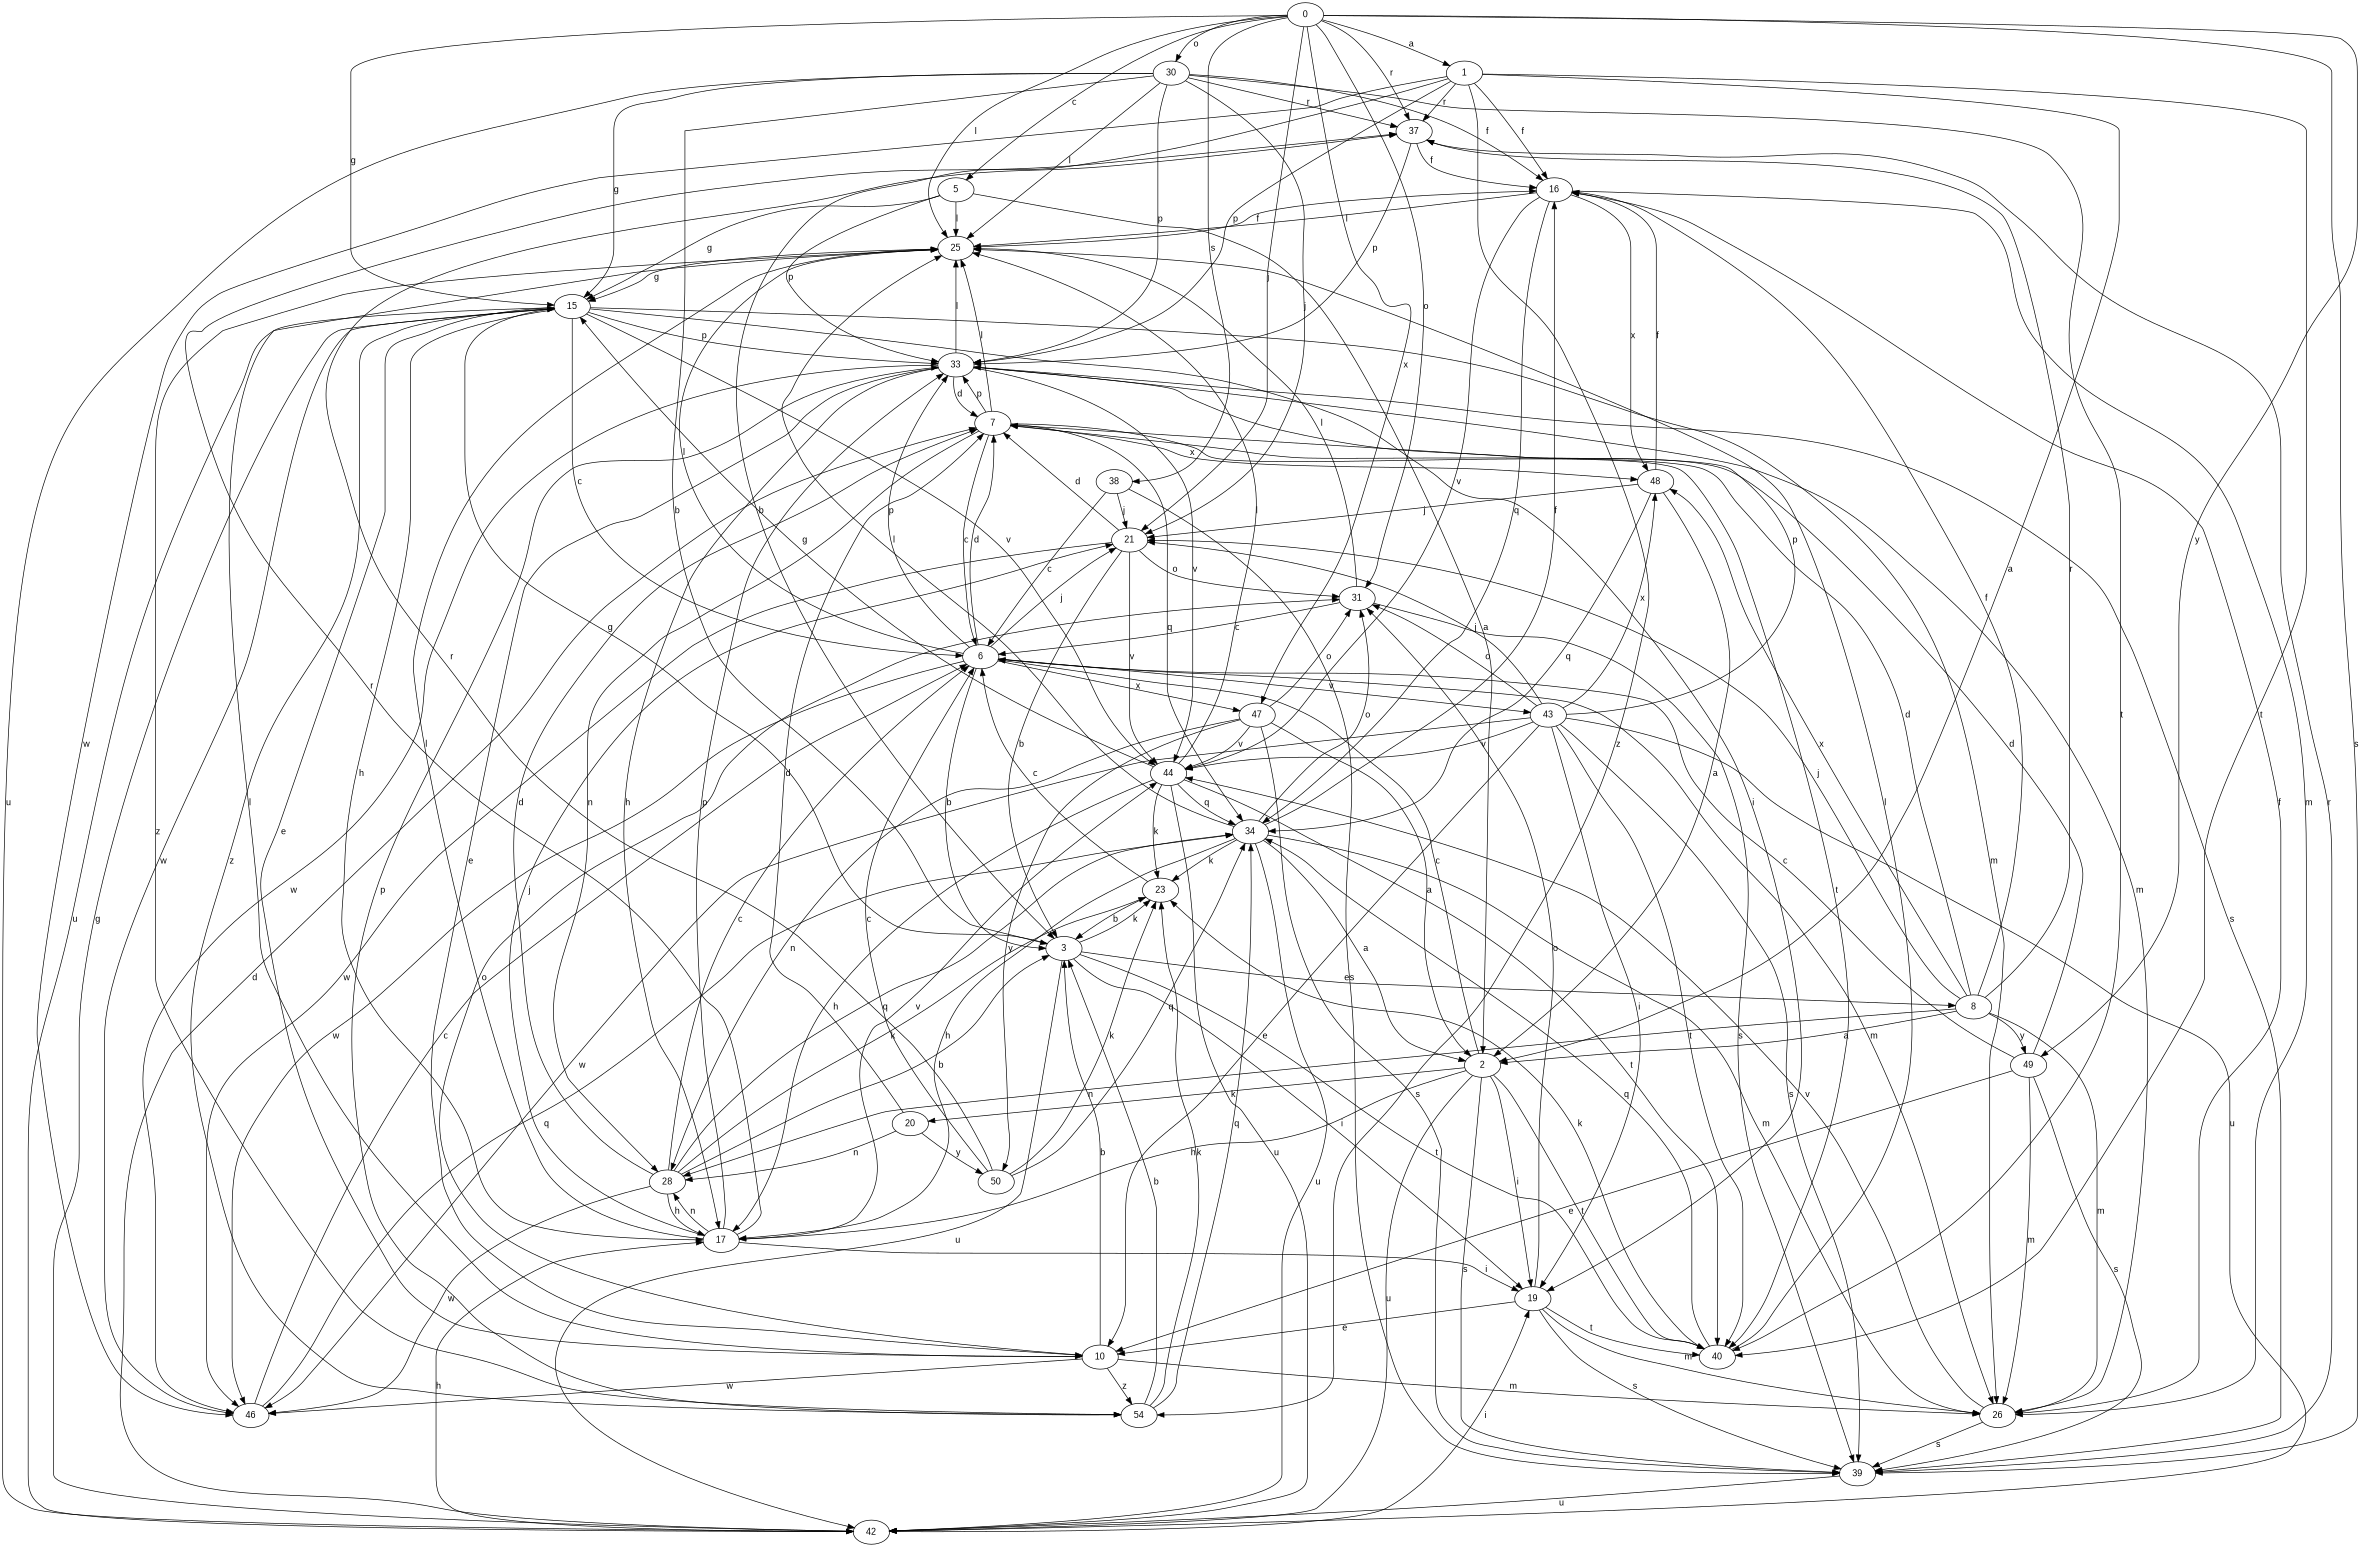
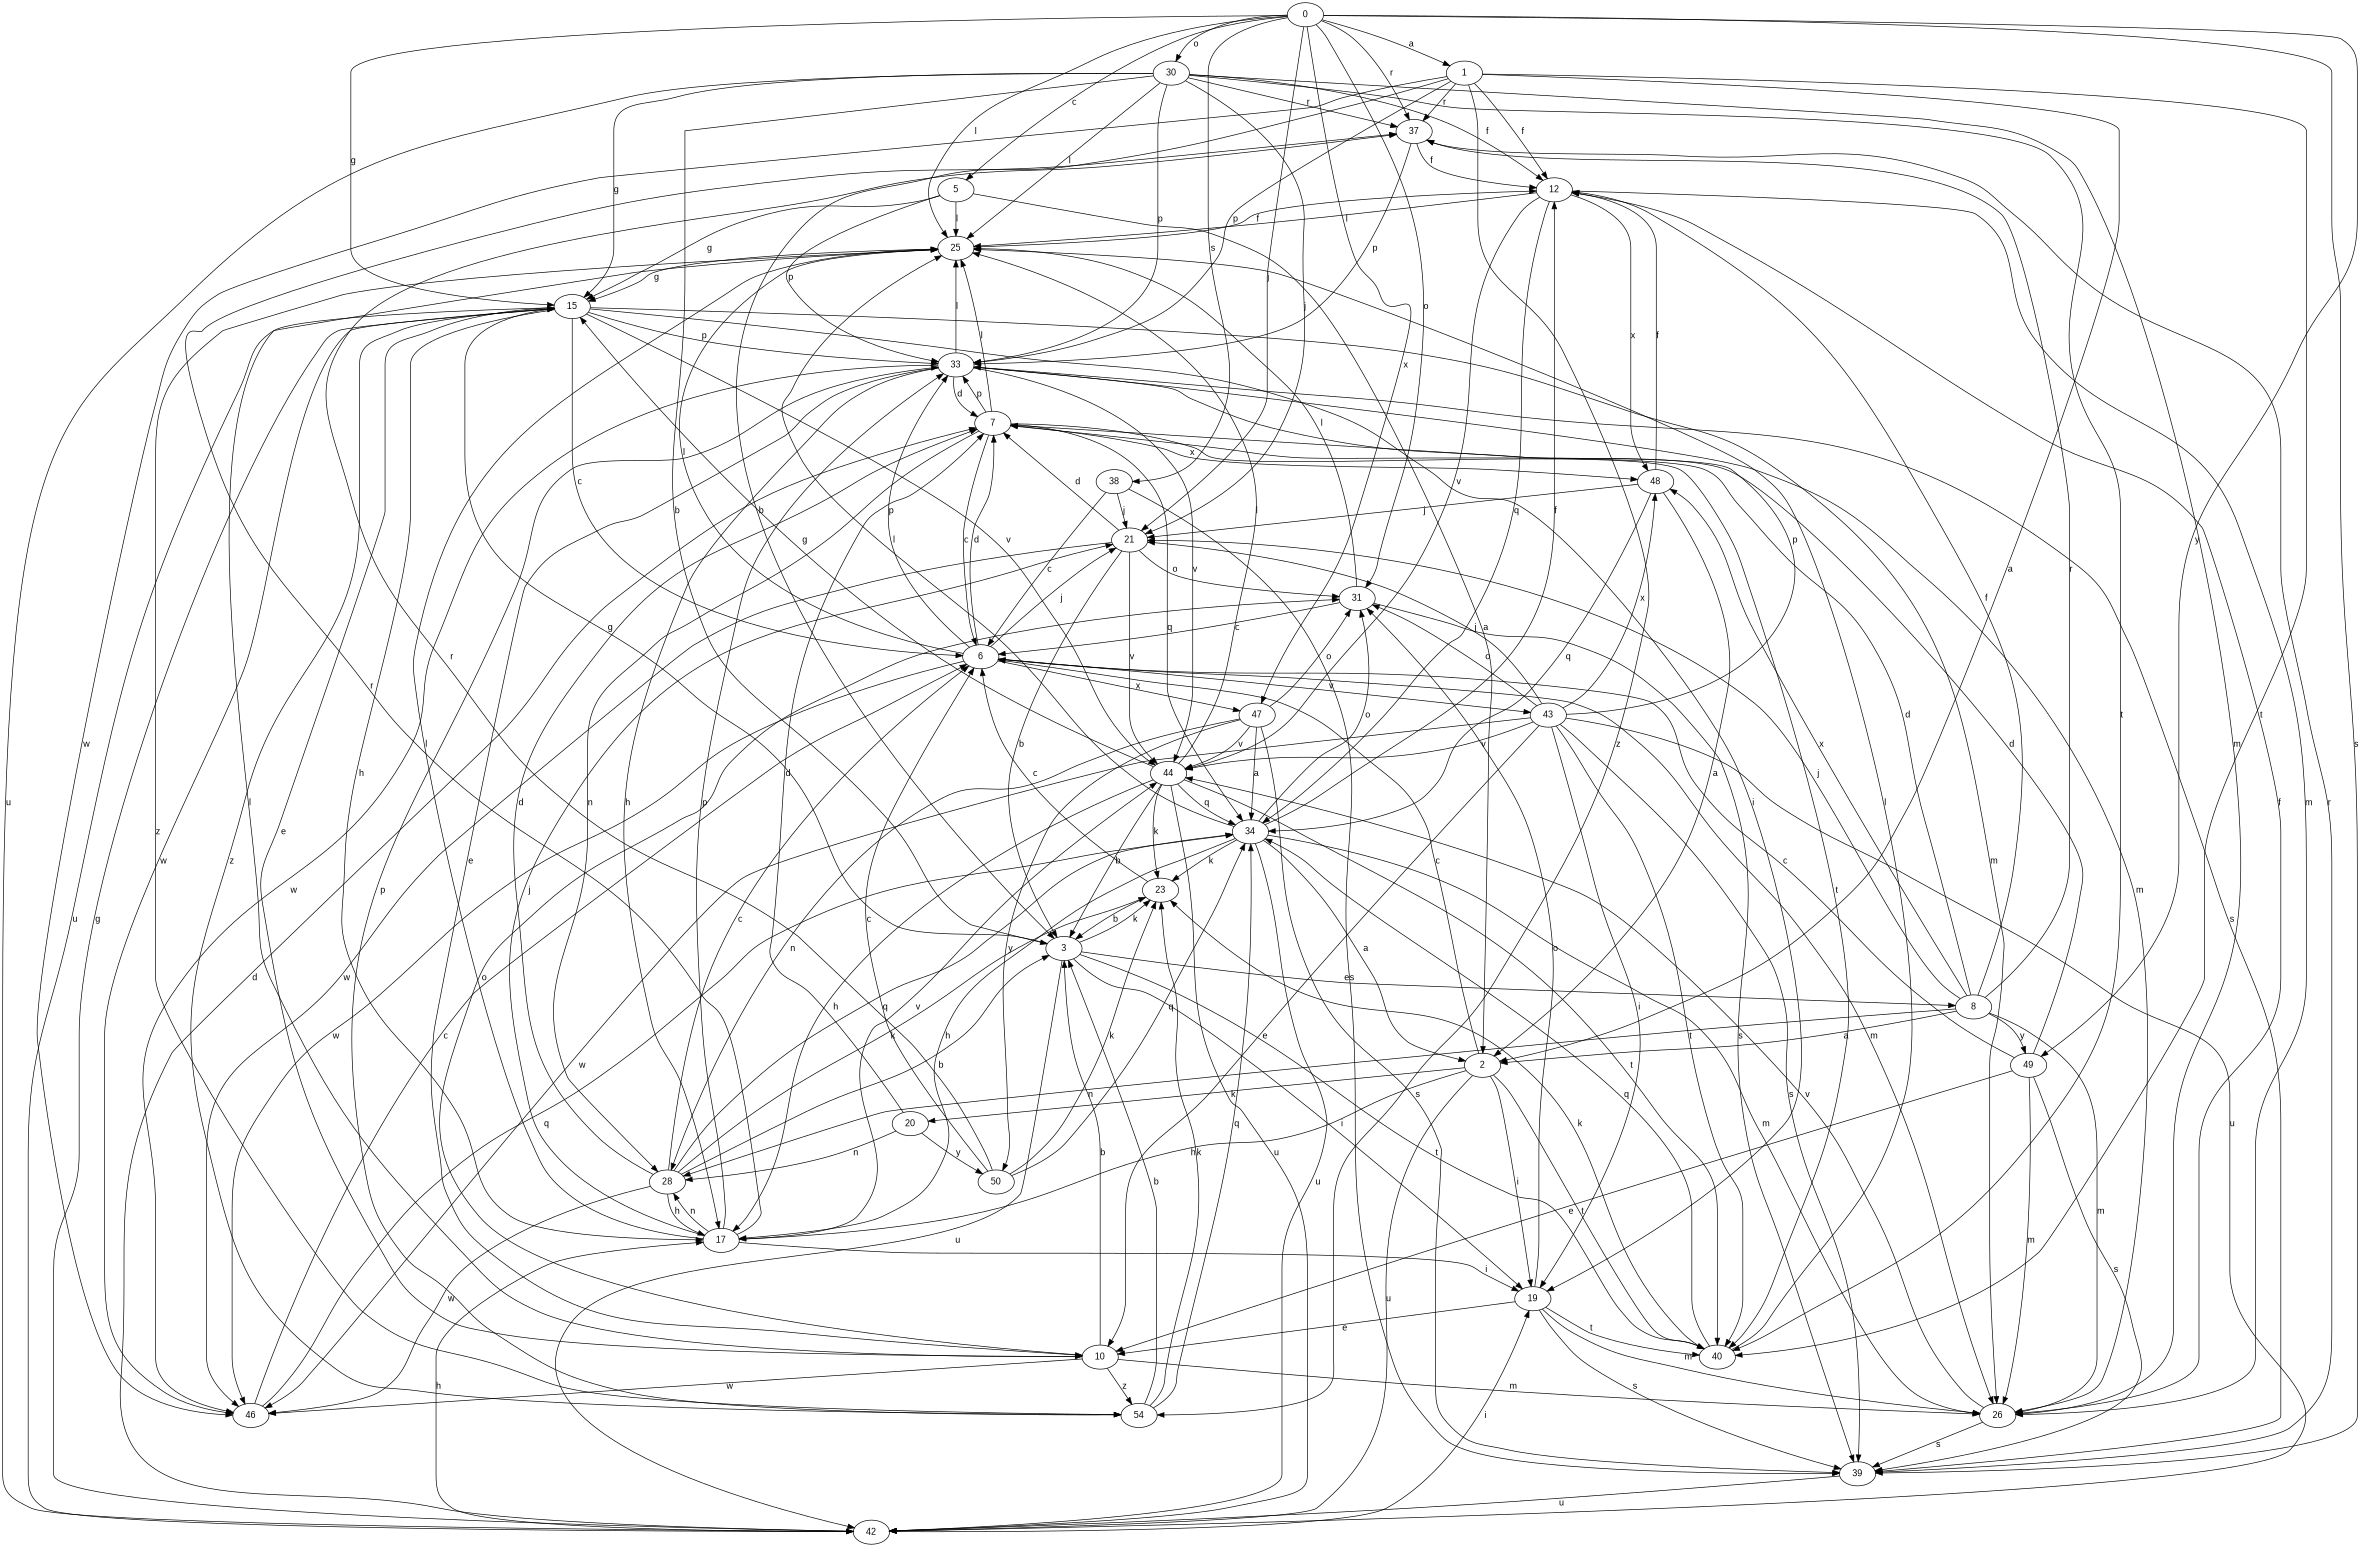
(1554, 190) -> (1554, 190)
none -> (2163, 393)
(947, 831) -> (1111, 864)
(1420, 844) -> (1254, 770)
(1476, 1430) -> none
